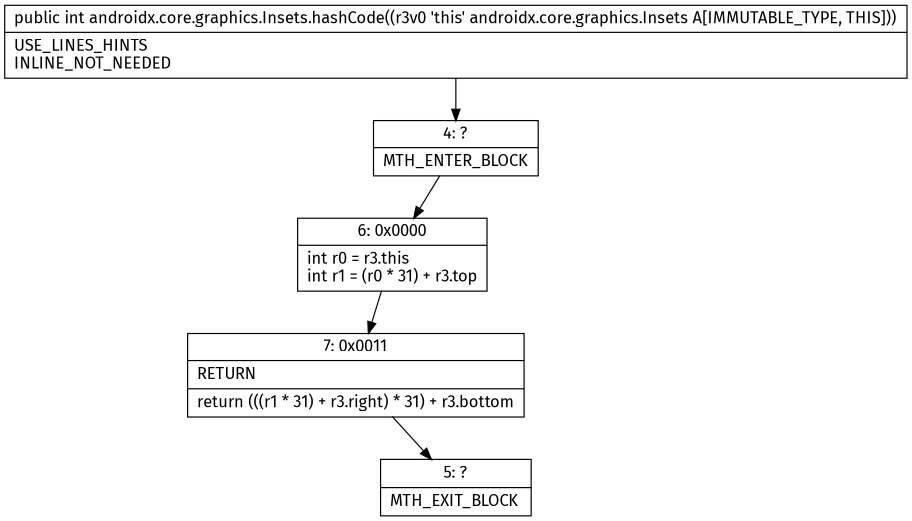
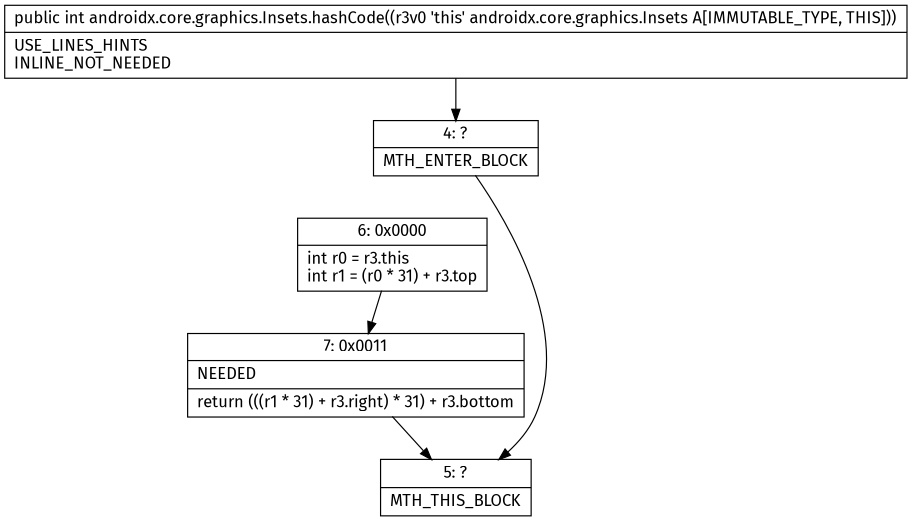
(430, 192) -> (540, 311)
(227, 374) -> (227, 374)
(454, 501) -> (456, 501)
